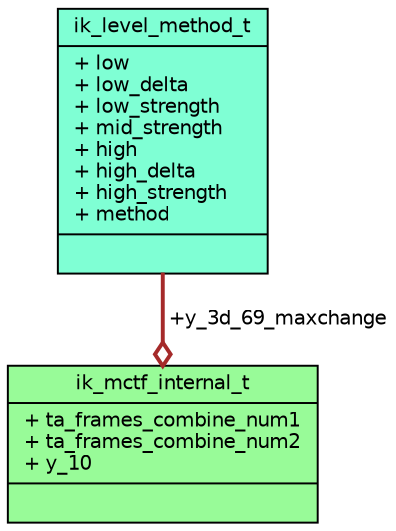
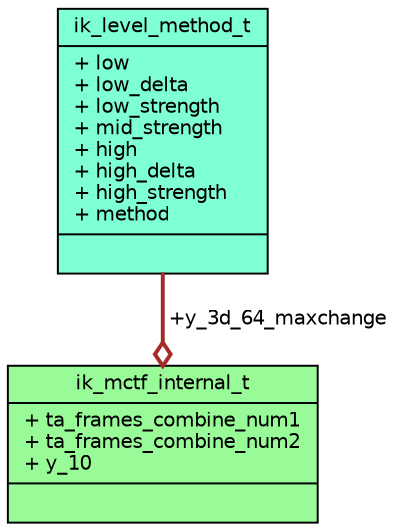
(276, 320) -> (276, 320)
